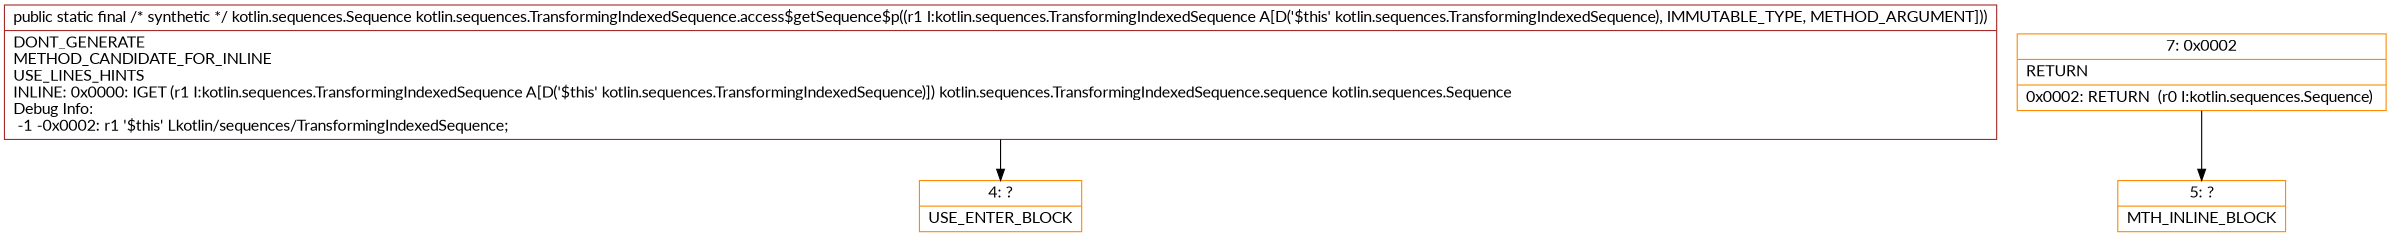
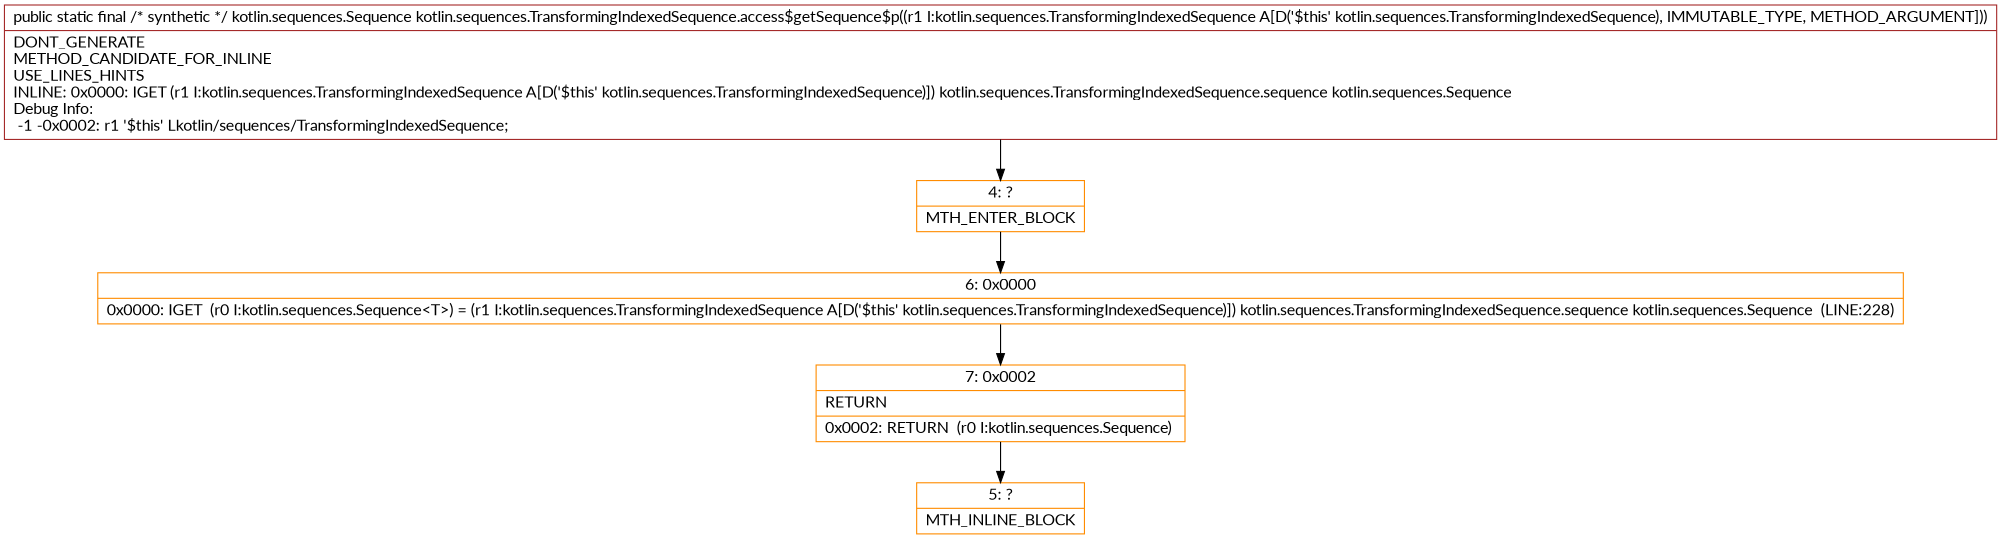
(1001, 218) -> (1001, 218)
none -> (1001, 298)
